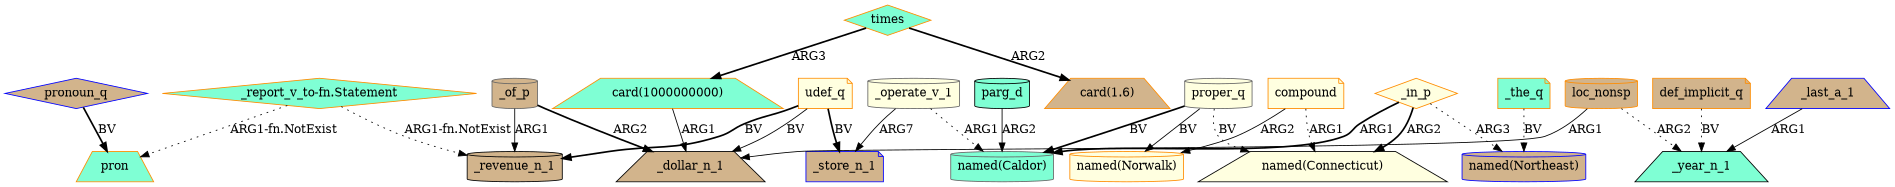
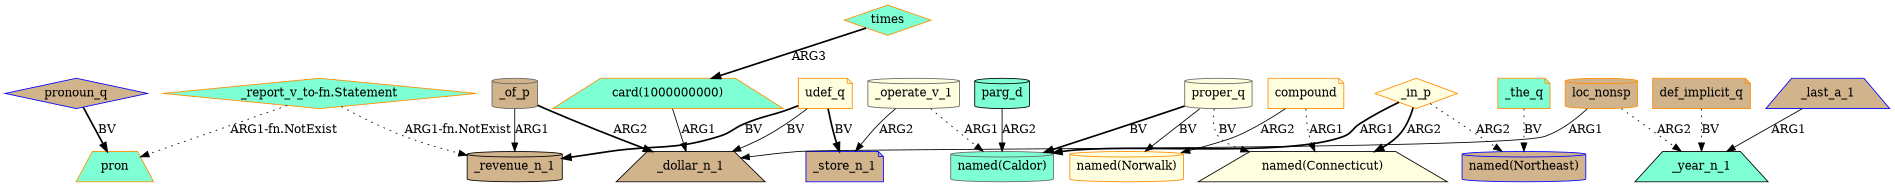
(1107, 93) -> none
(896, 130) -> (896, 130)
(1493, 130) -> (1493, 130)
